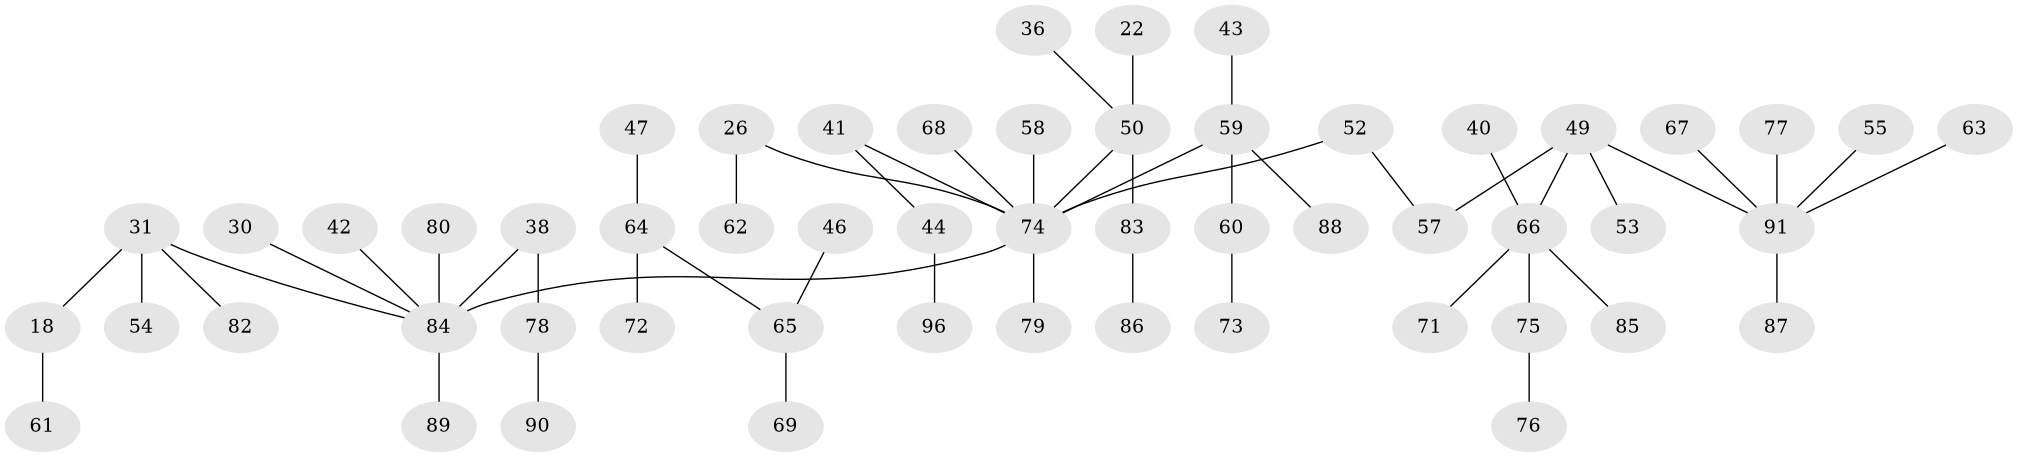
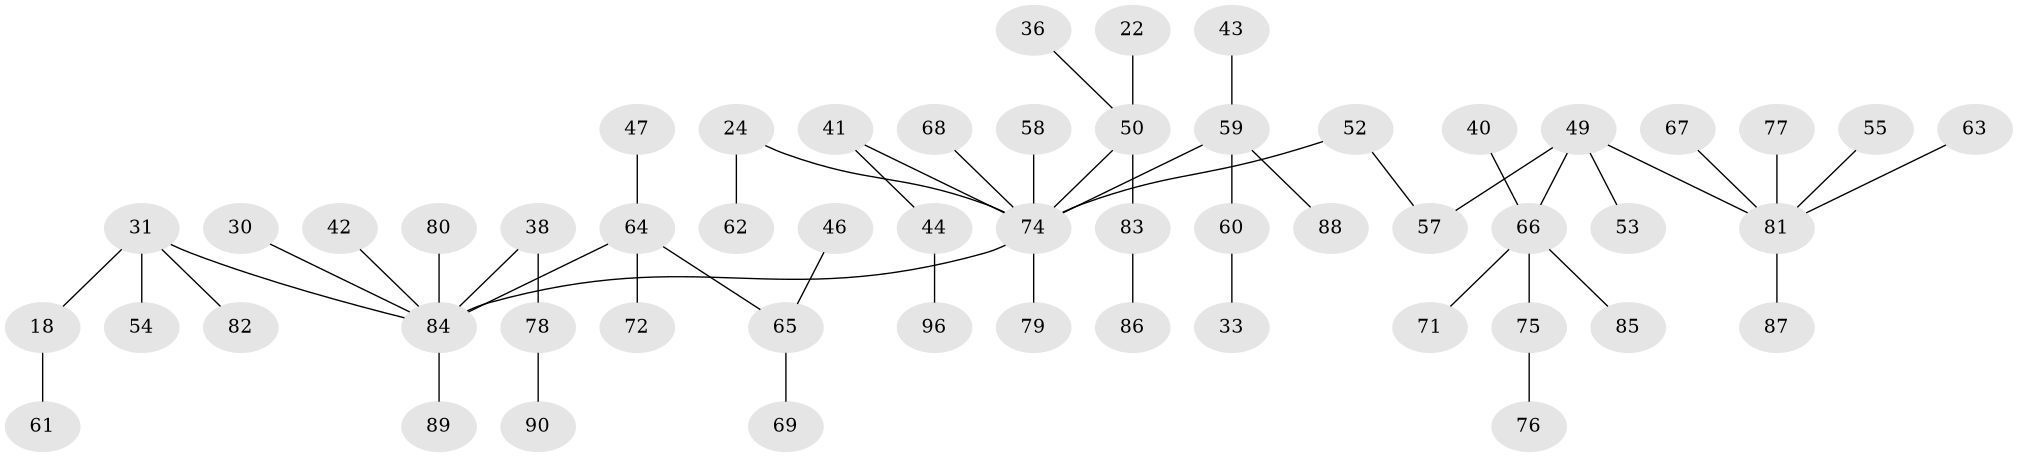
(736, 129) -> (736, 129)
(1777, 228) -> (1777, 228)
none -> (549, 273)
(1232, 328) -> (1232, 328)
